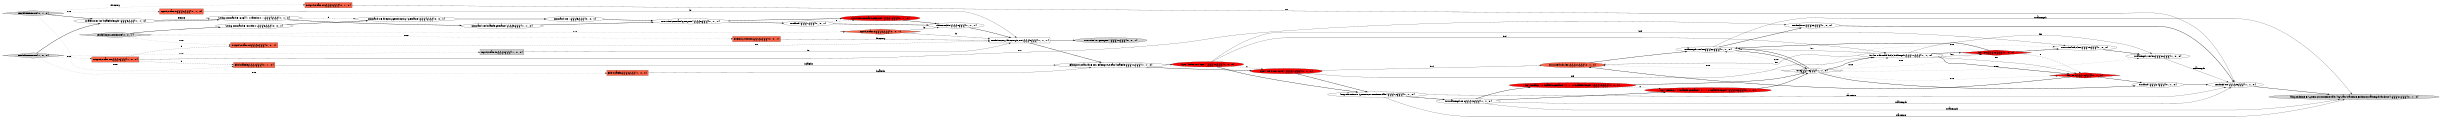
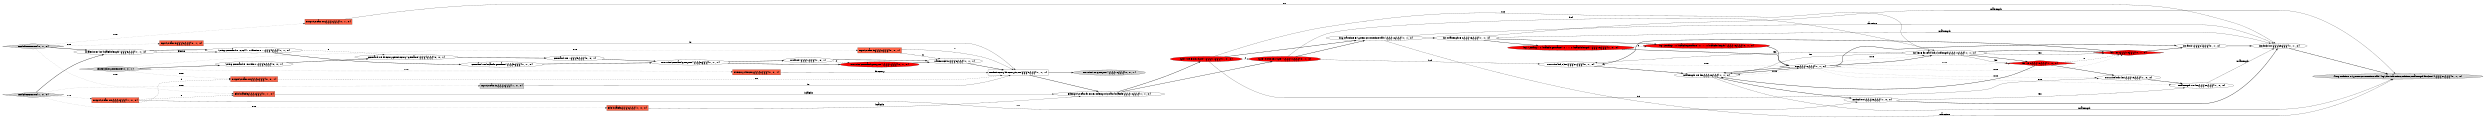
(115, 5) -> (115, 34)
(880, 32) -> (880, 50)
(2030, 35) -> (2042, 96)
(1572, 65) -> (1571, 64)
